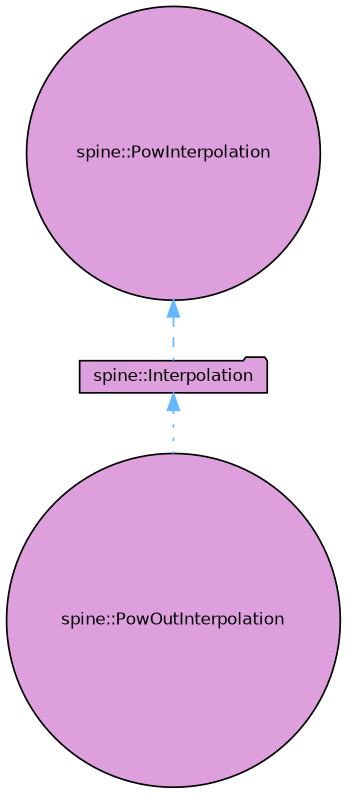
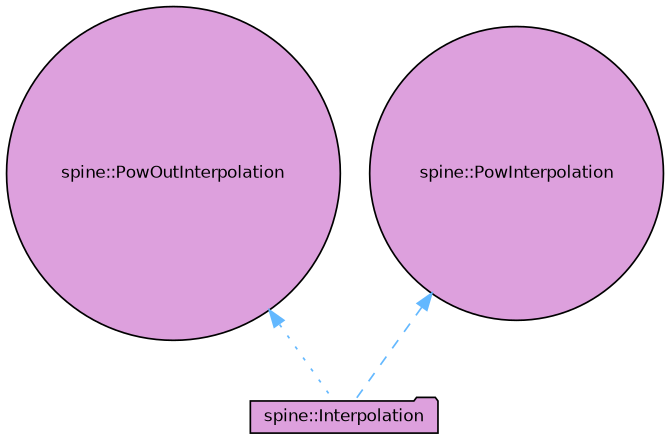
(173, 432) -> (307, 363)
